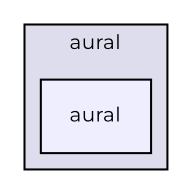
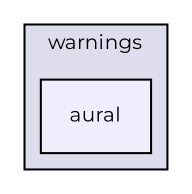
(96, 44) -> (96, 44)
